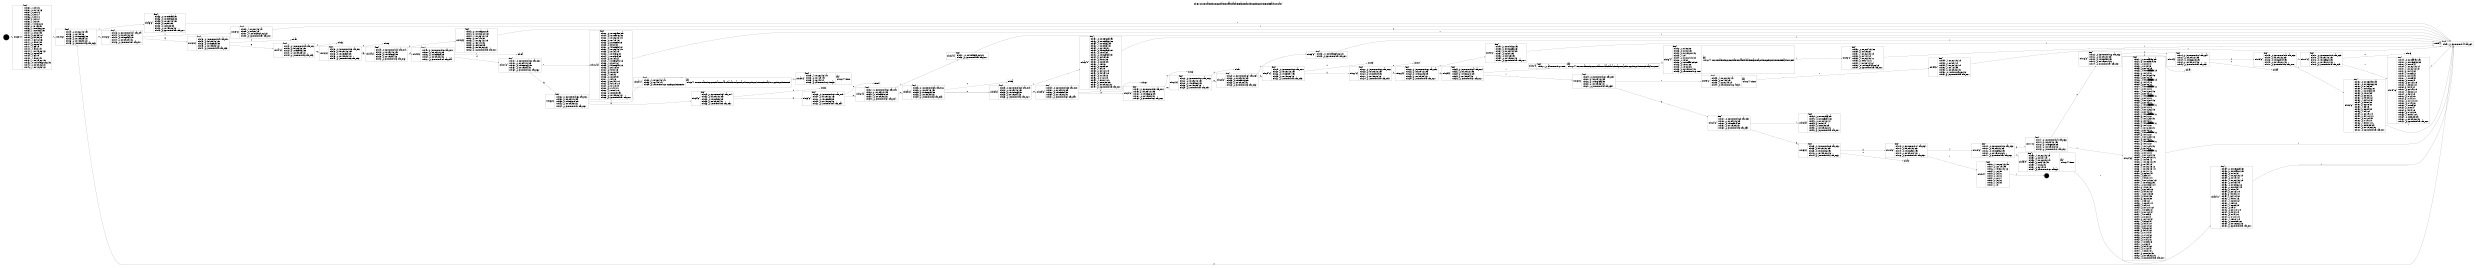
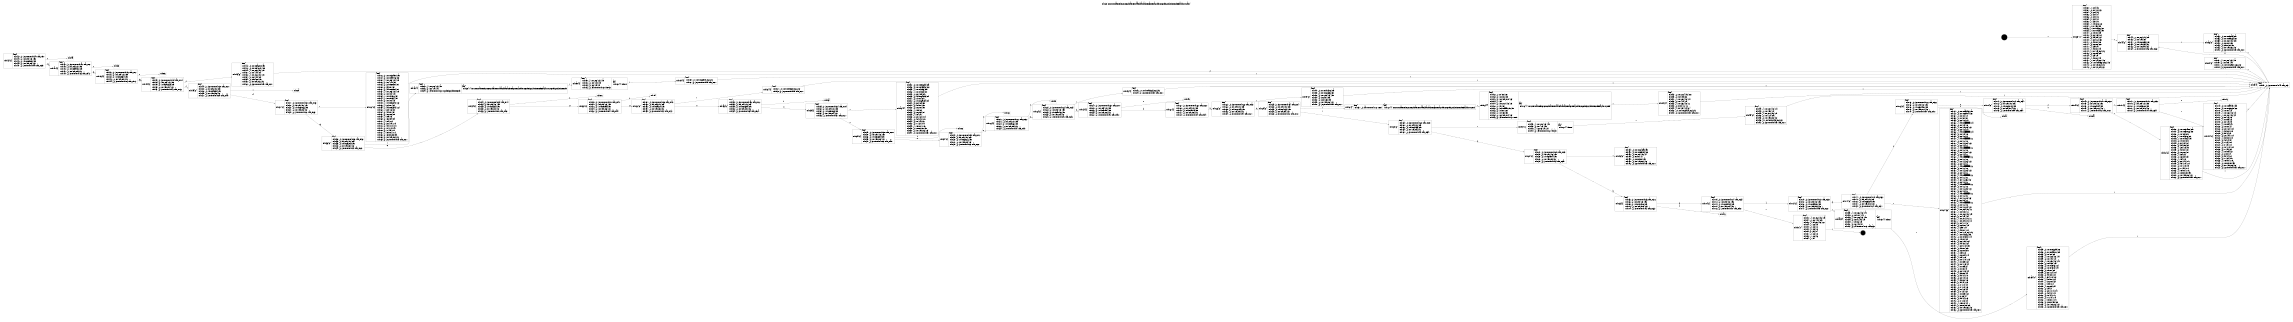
(122, 37) -> none
(1417, 63) -> none
none -> (697, 81)
